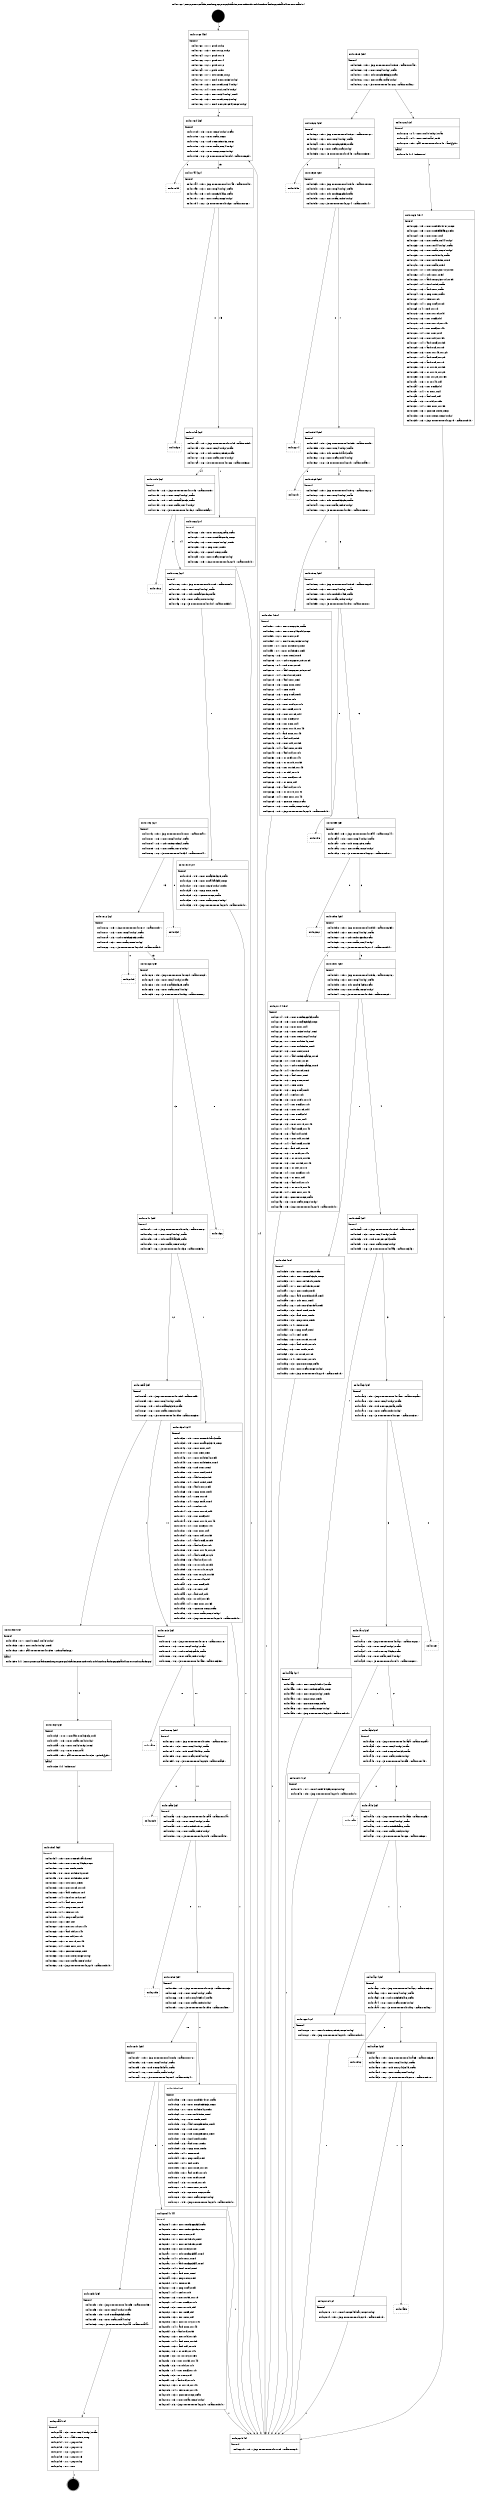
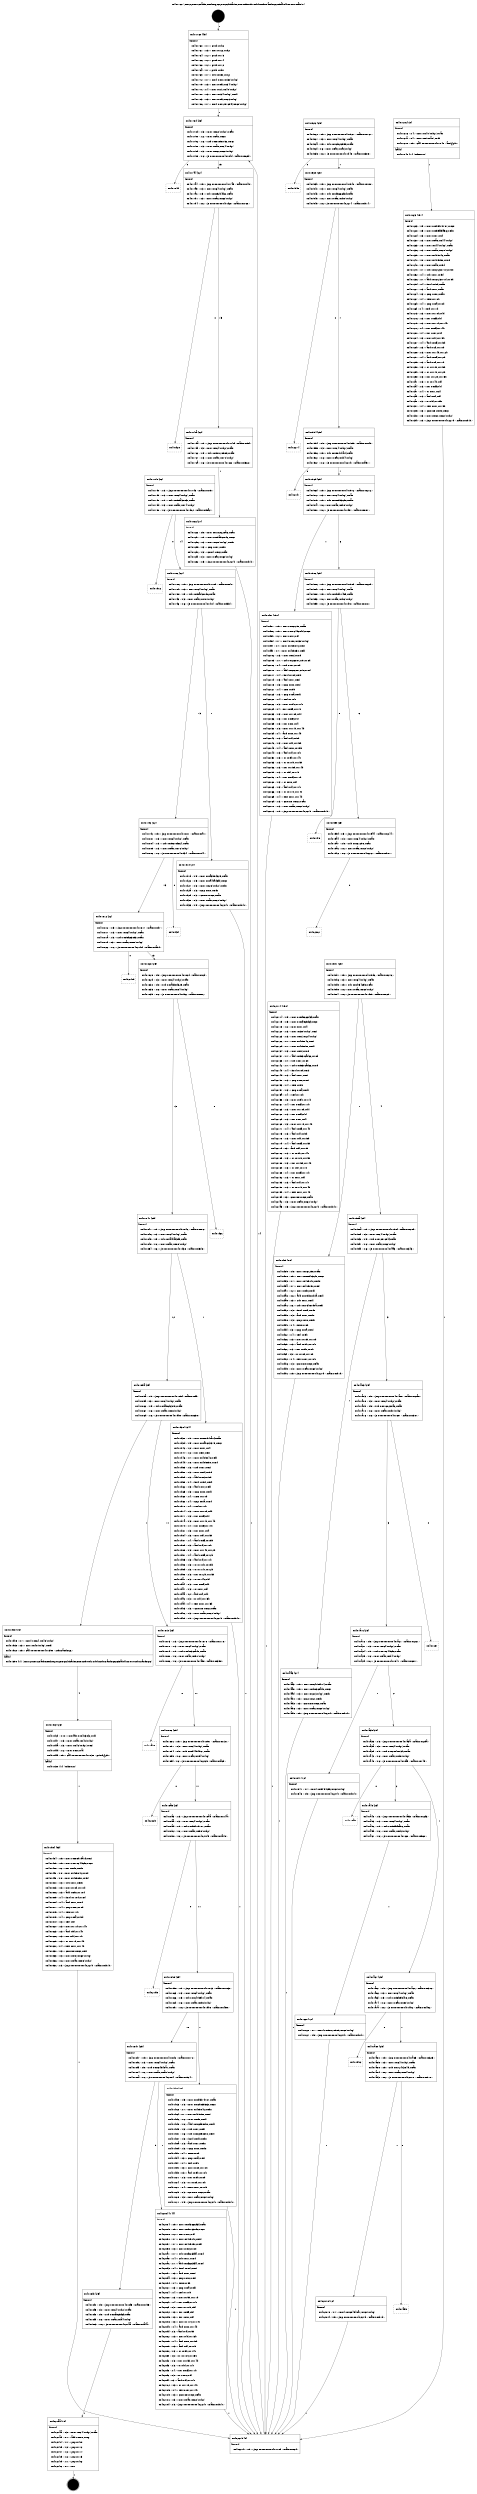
(383, 70) -> none
(200, 471) -> none
none -> (187, 713)
(360, 932) -> none
(398, 1906) -> (437, 1868)
none -> (78, 2267)
